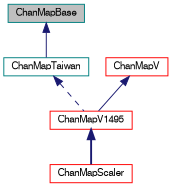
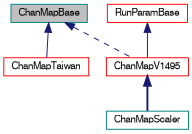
(46, 67) -> (46, 67)
(137, 67) -> (147, 13)
(72, 97) -> (103, 42)
(91, 174) -> (147, 120)
